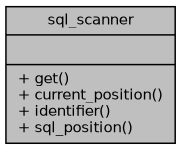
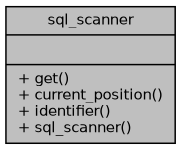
(76, 128) -> (75, 128)
